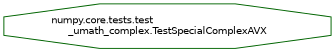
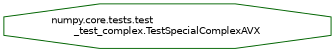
(167, 26) -> (167, 26)
